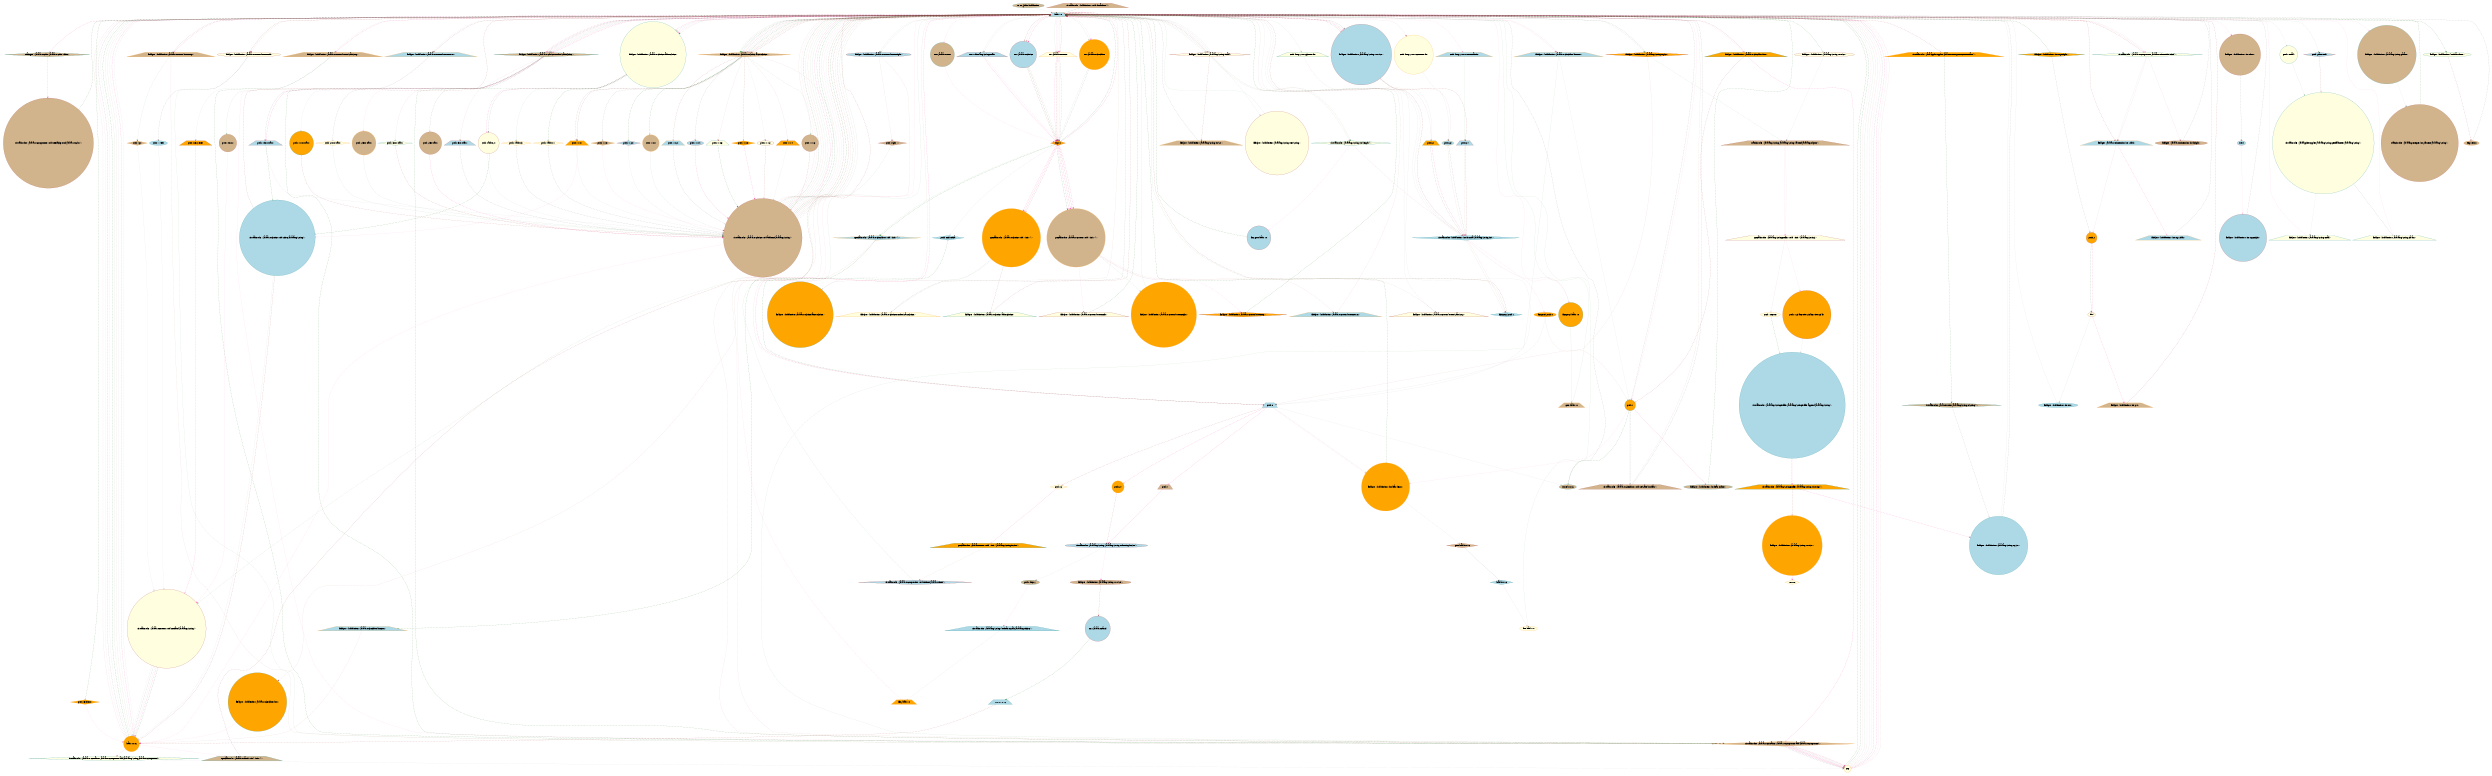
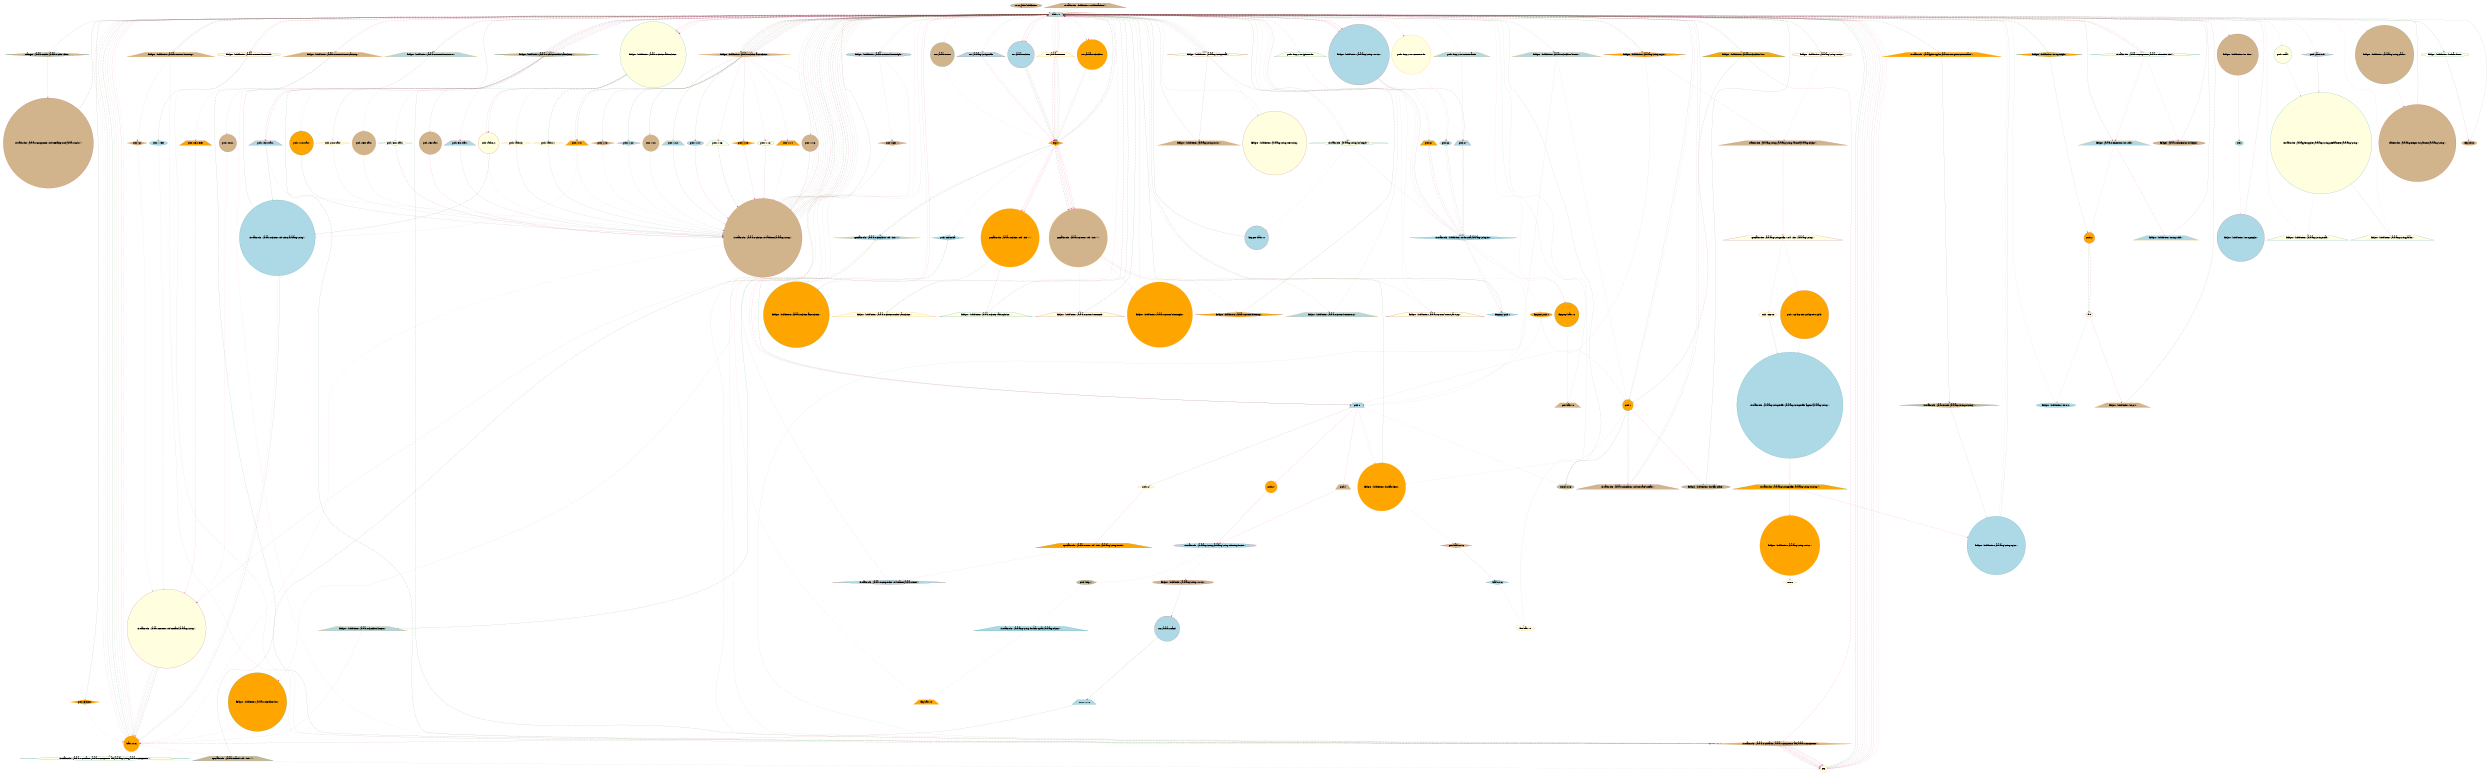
(982, 55) -> (981, 55)
